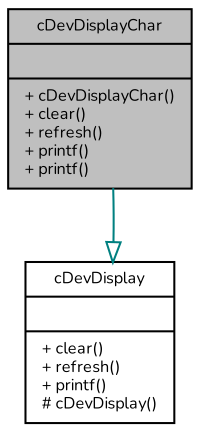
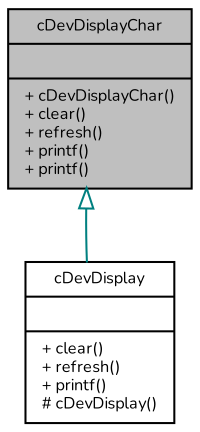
(114, 215) -> (86, 236)
